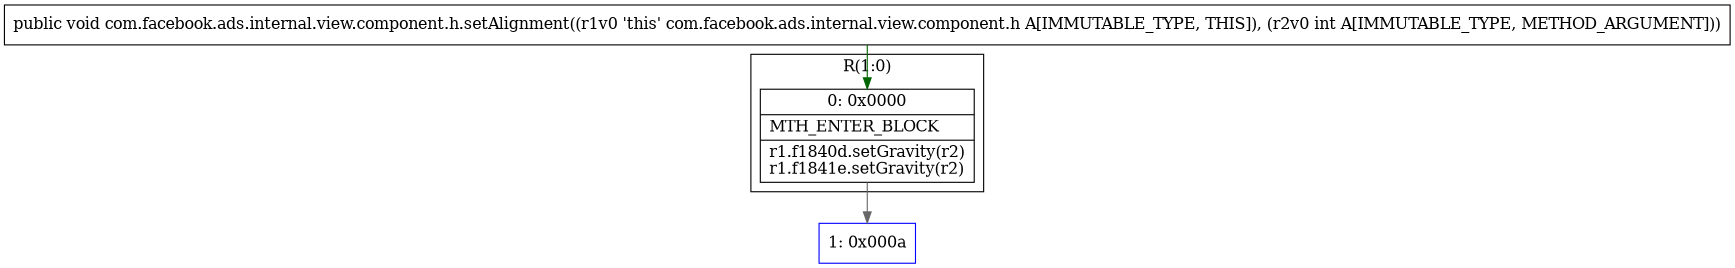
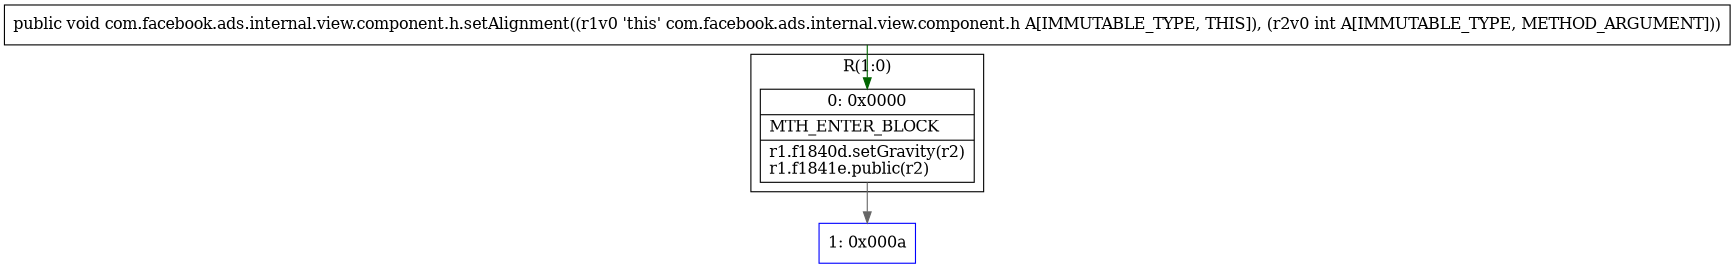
(867, 169) -> (850, 169)
